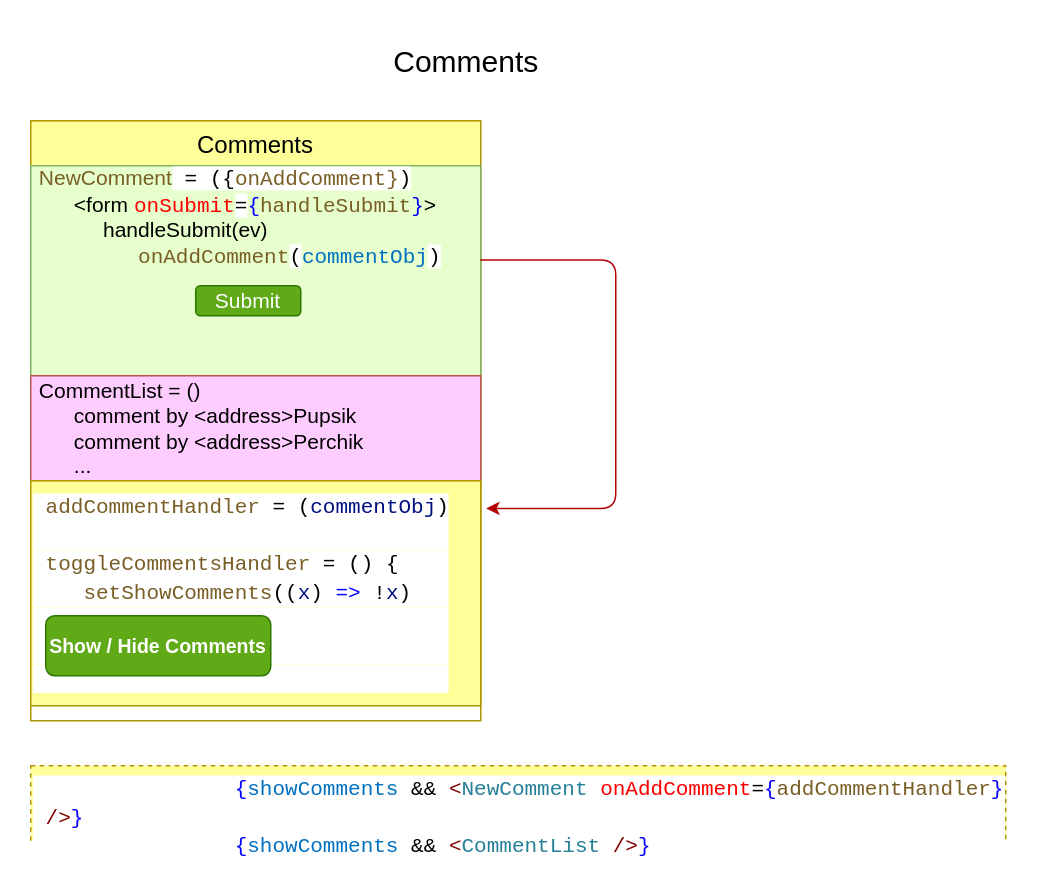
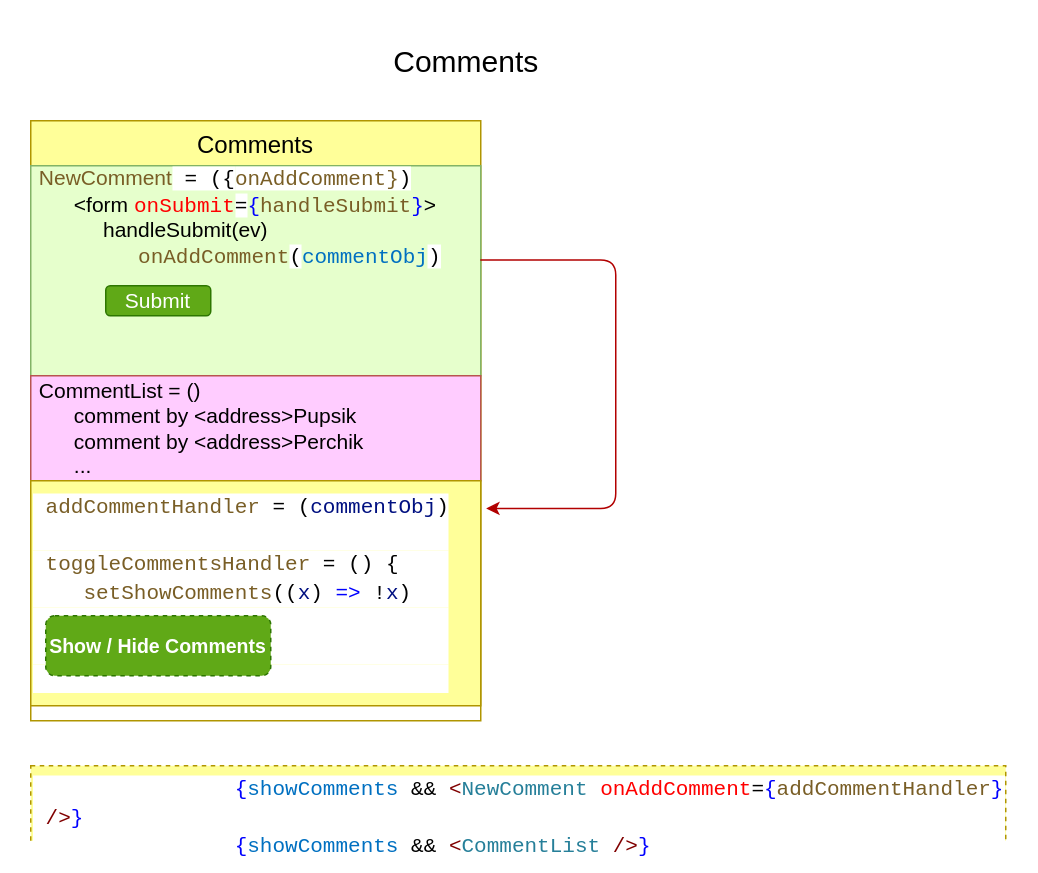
(248, 301) -> (158, 301)
(158, 646) -> (158, 646)
